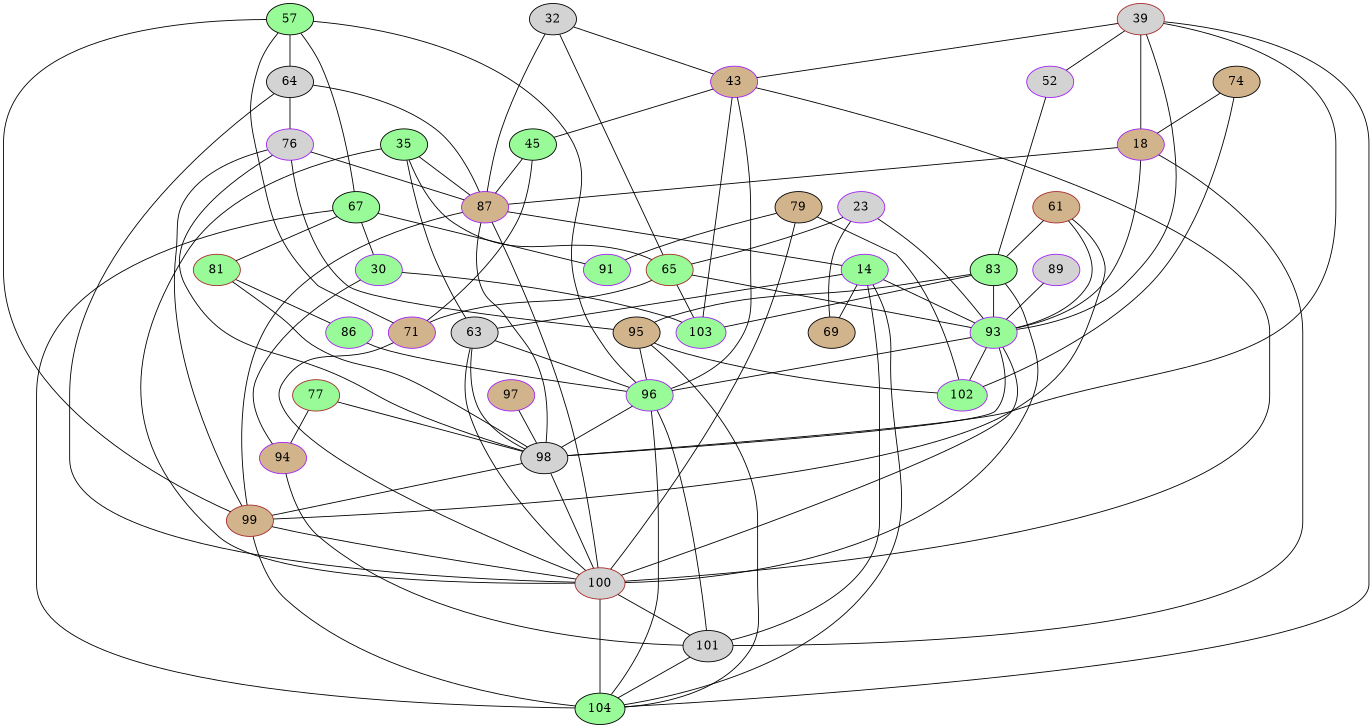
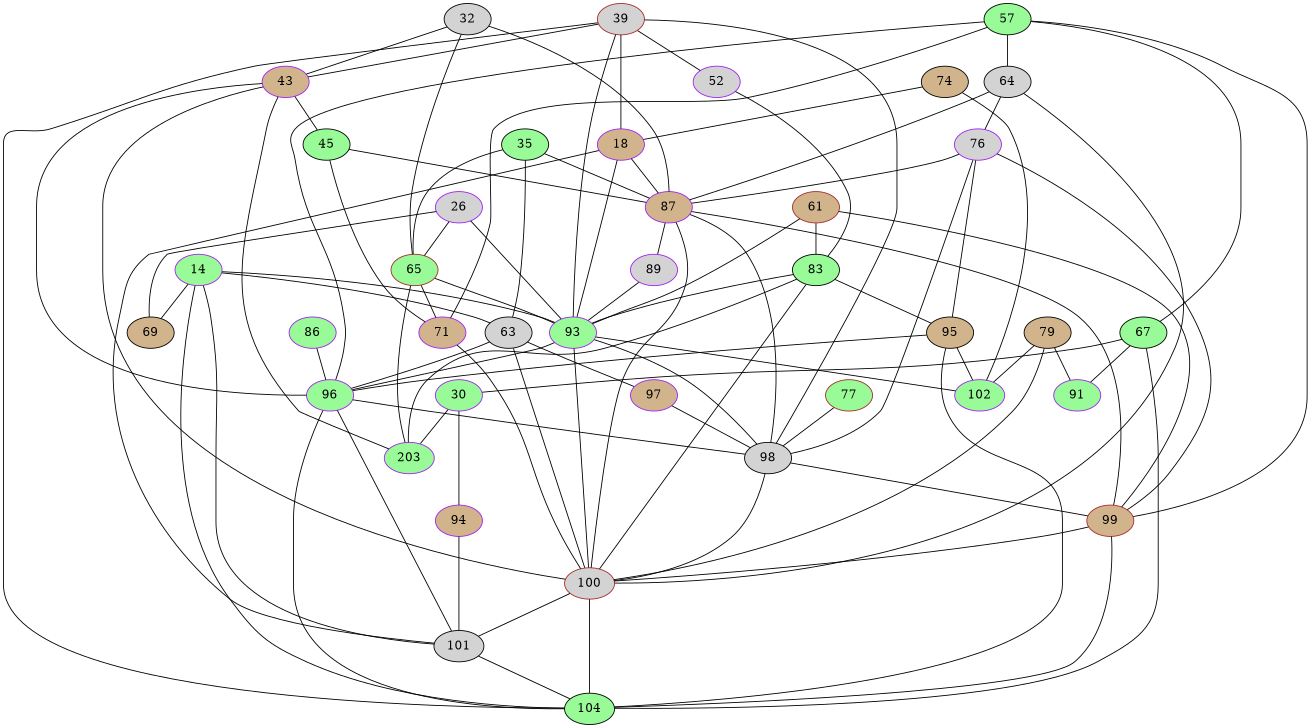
(861, 207) -> (459, 207)
(666, 237) -> (661, 238)
(217, 270) -> none
(701, 333) -> (409, 458)
(479, 409) -> (589, 368)
(302, 422) -> none
(162, 467) -> none
